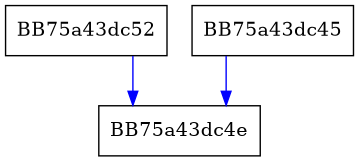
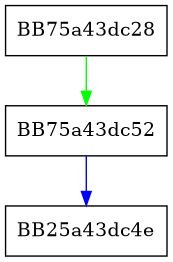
none -> (86, 31)
(273, 31) -> none
(180, 131) -> (86, 231)
